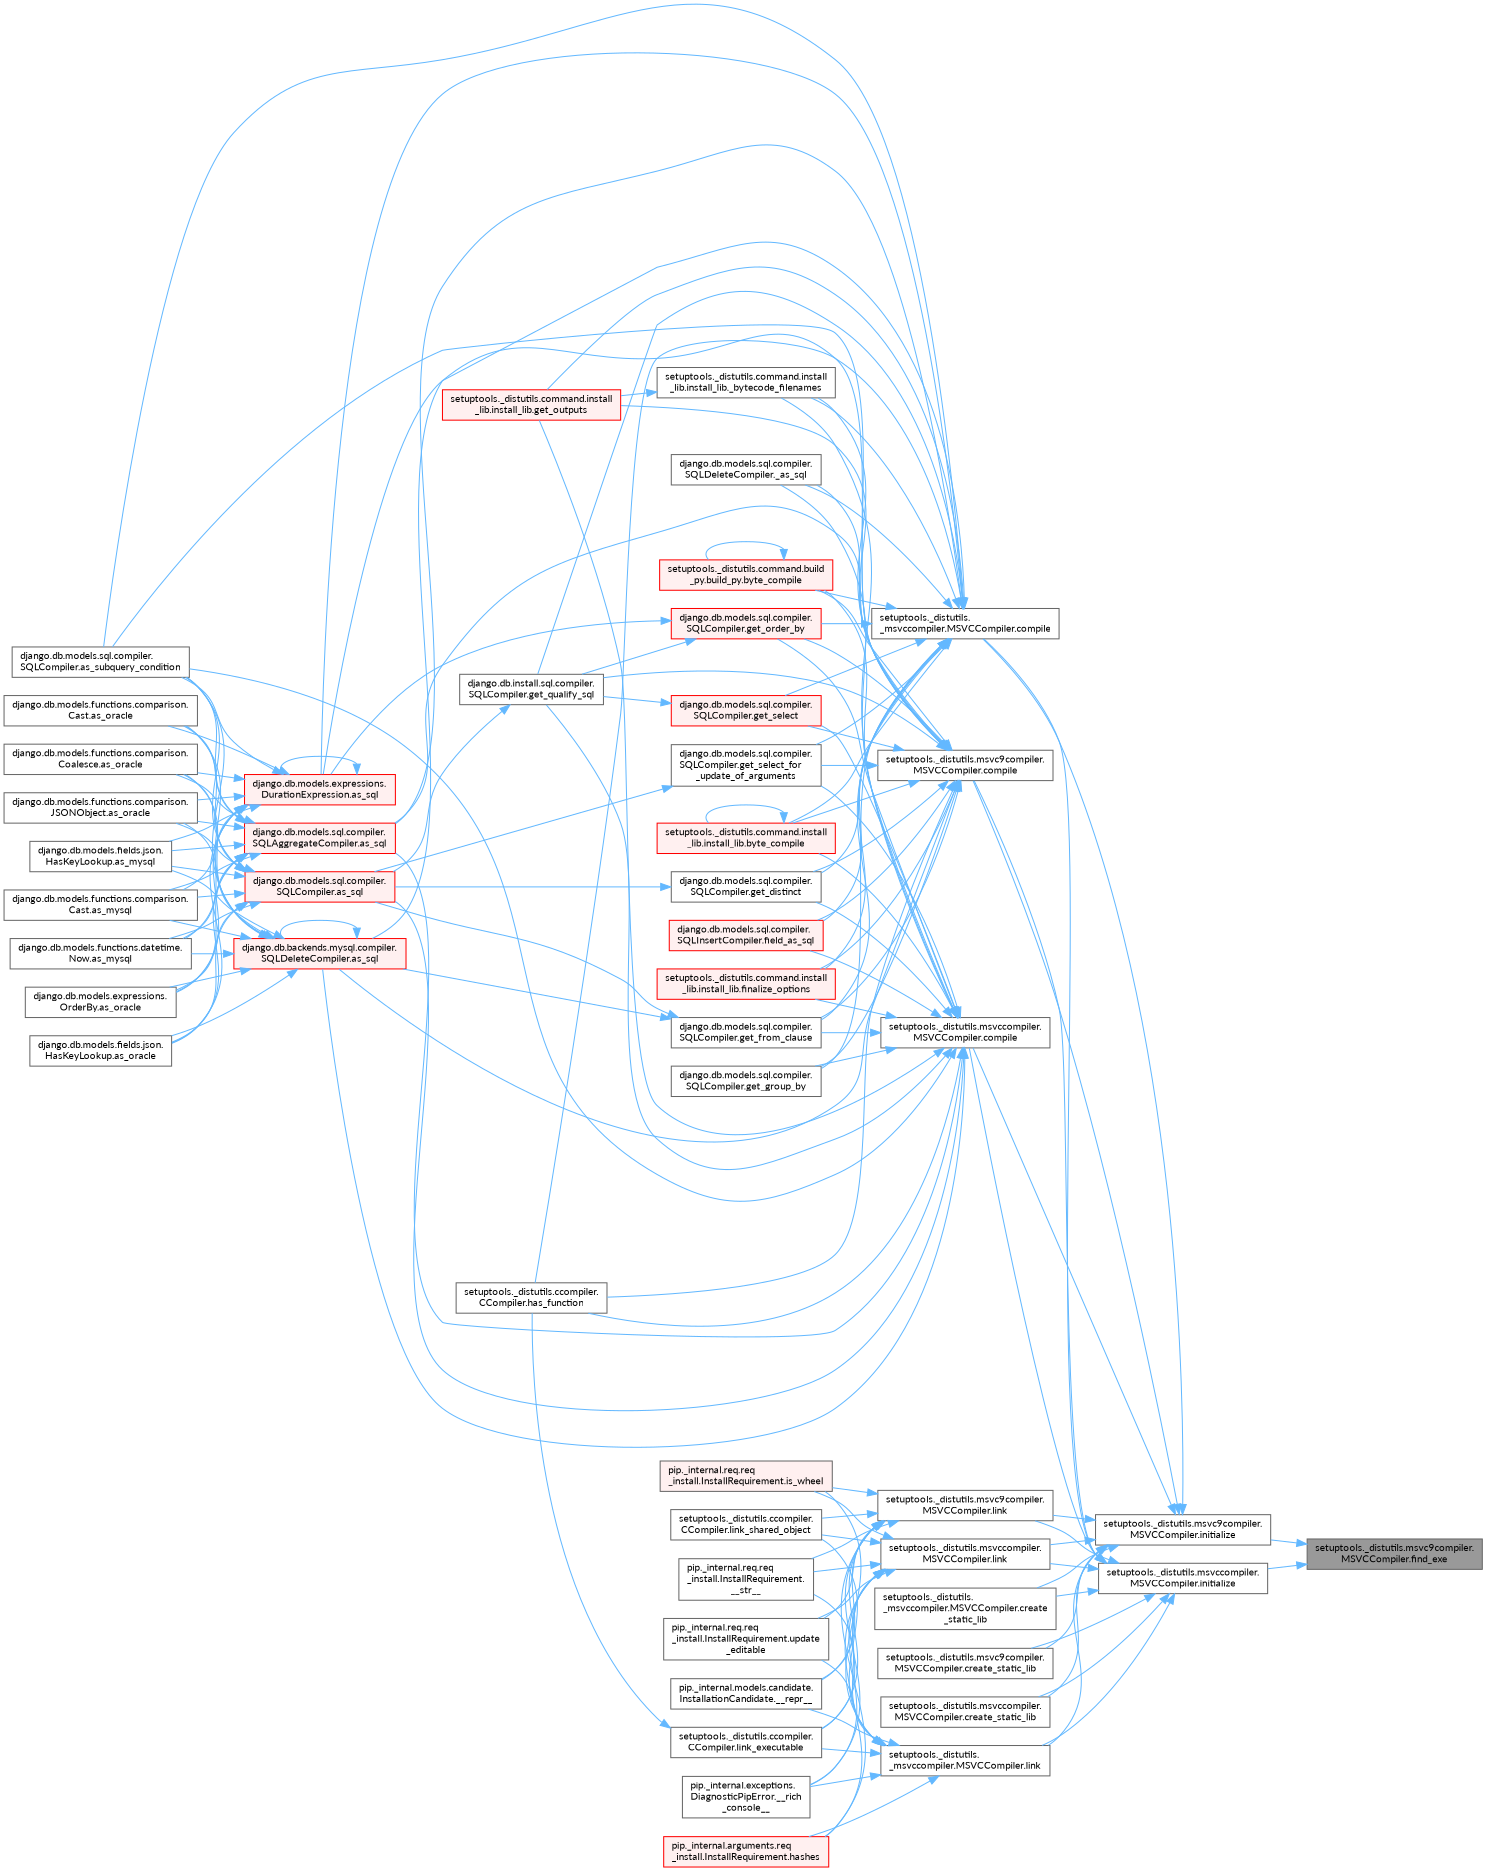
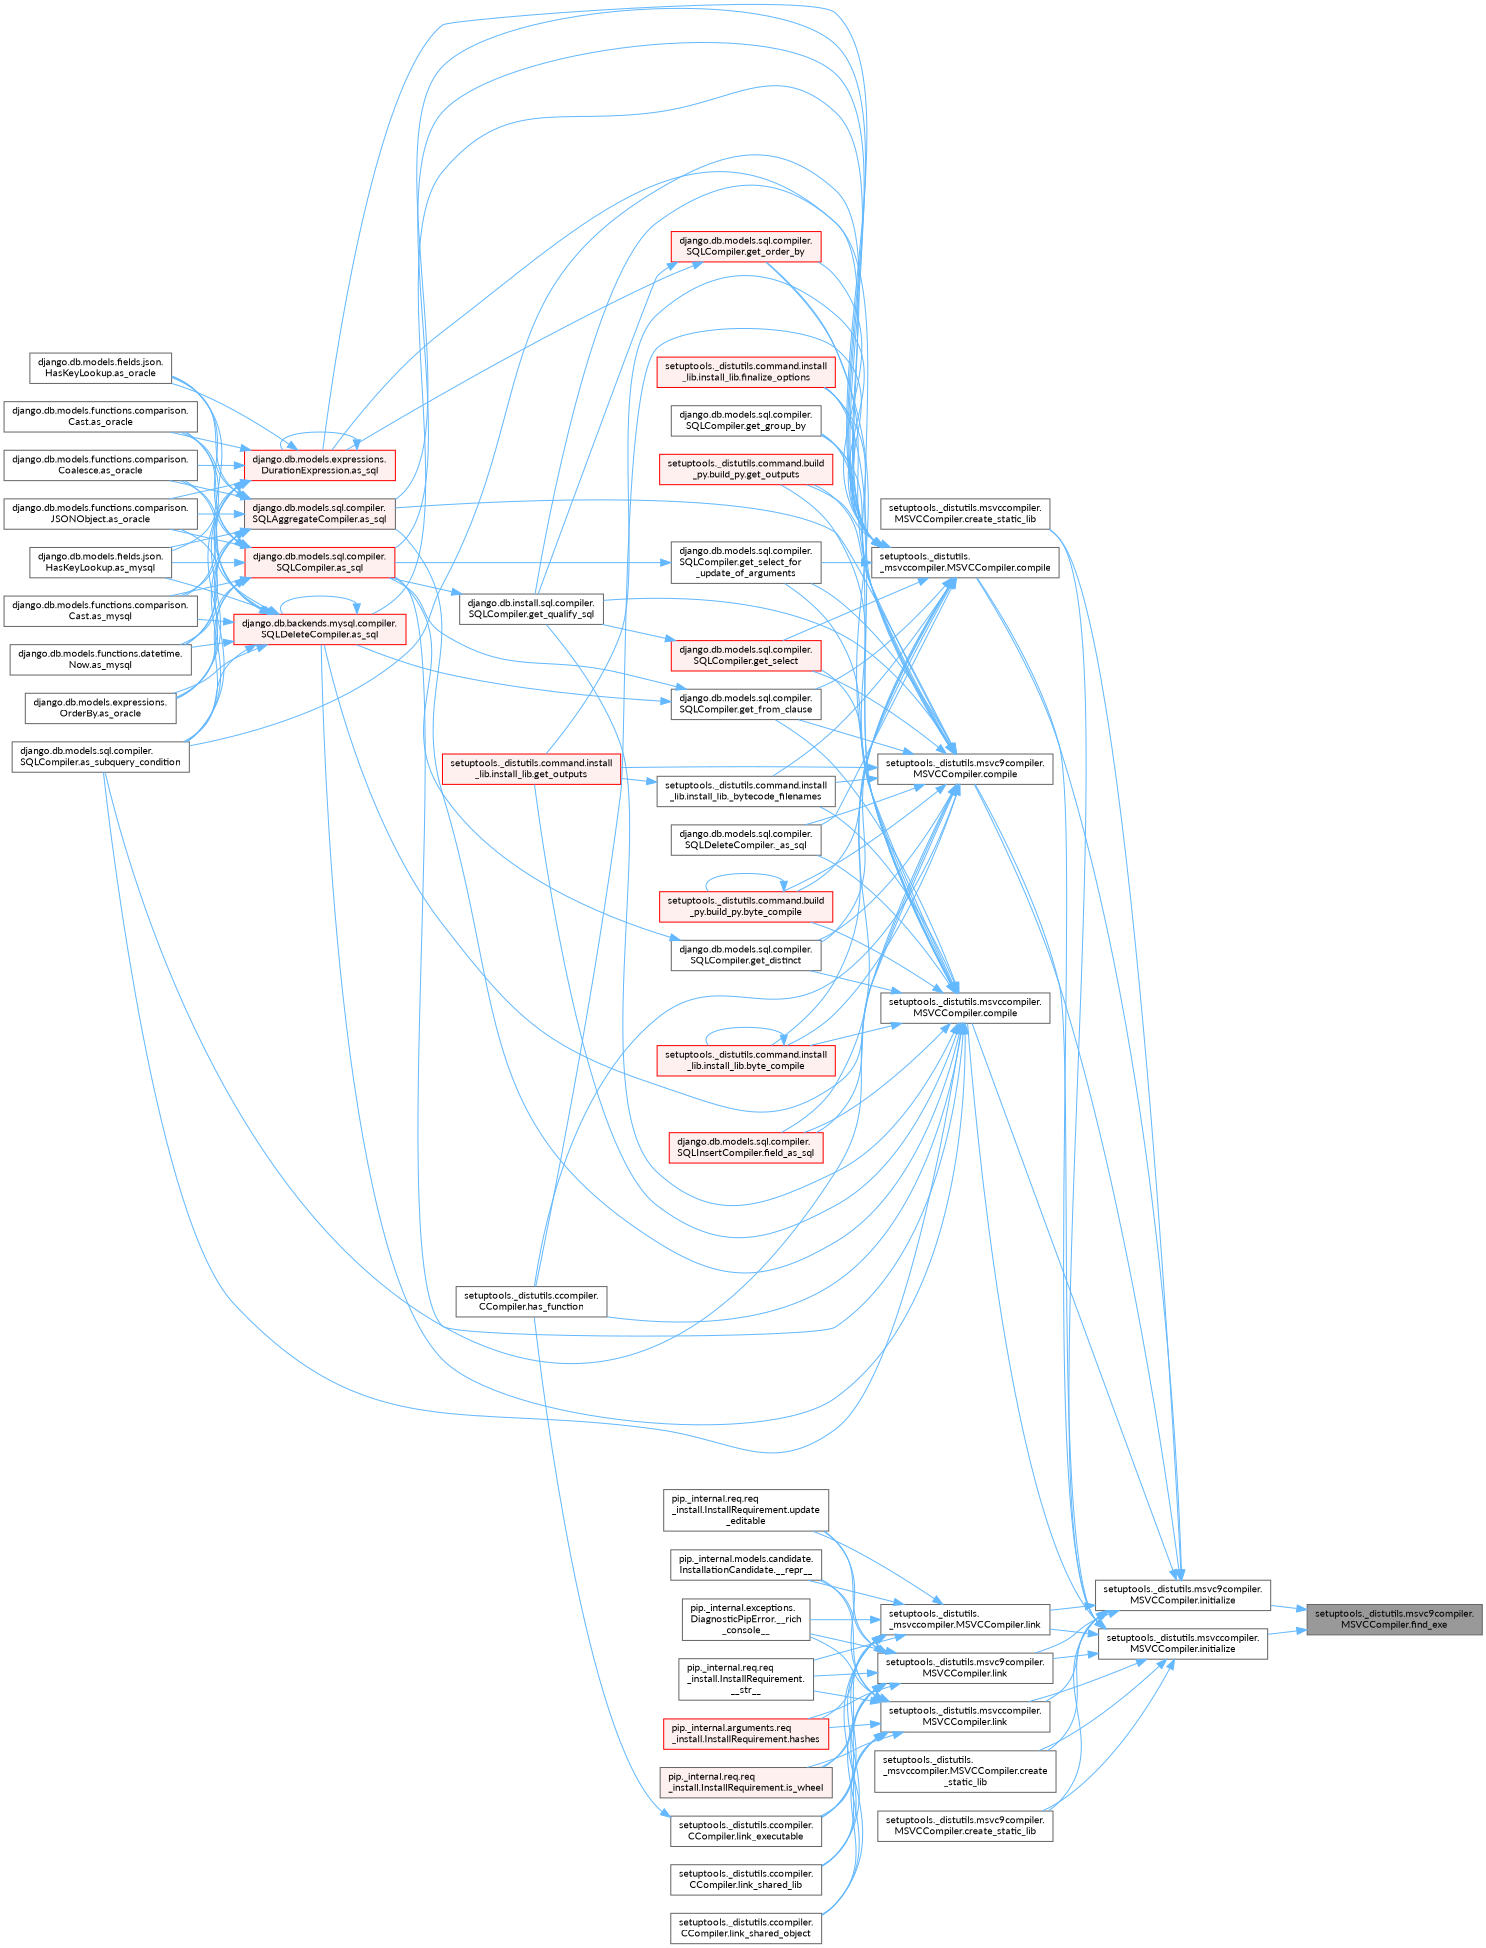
none -> (649, 45)
none -> (746, 469)
(320, 838) -> (320, 514)
none -> (746, 1880)
